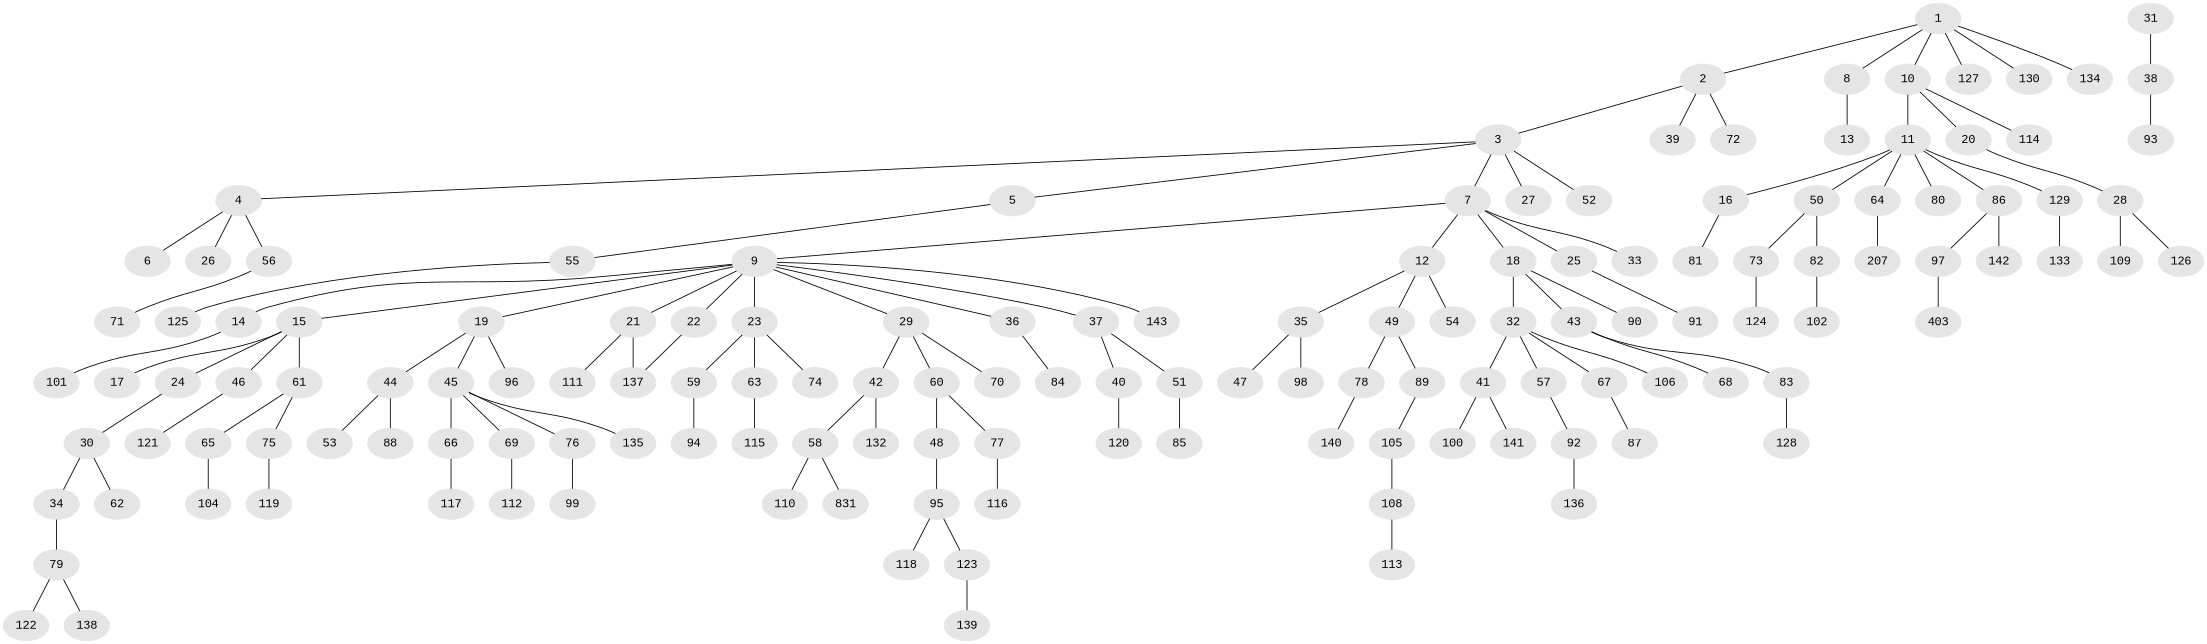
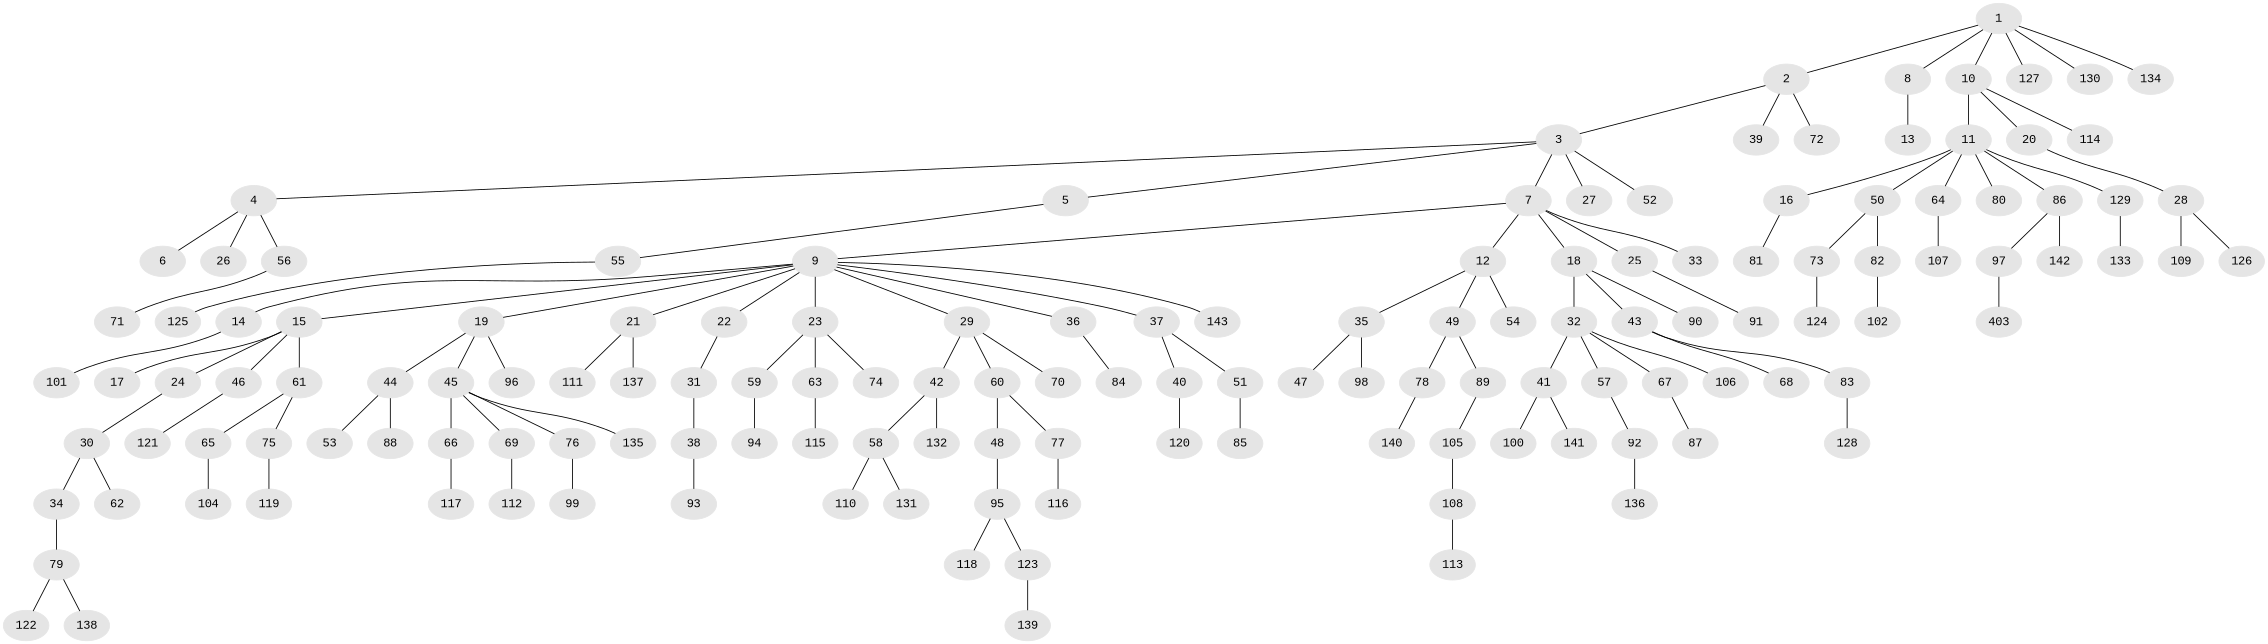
(1877, 261) -> (1938, 261)
(664, 352) -> (709, 352)
(846, 504) -> (906, 504)
